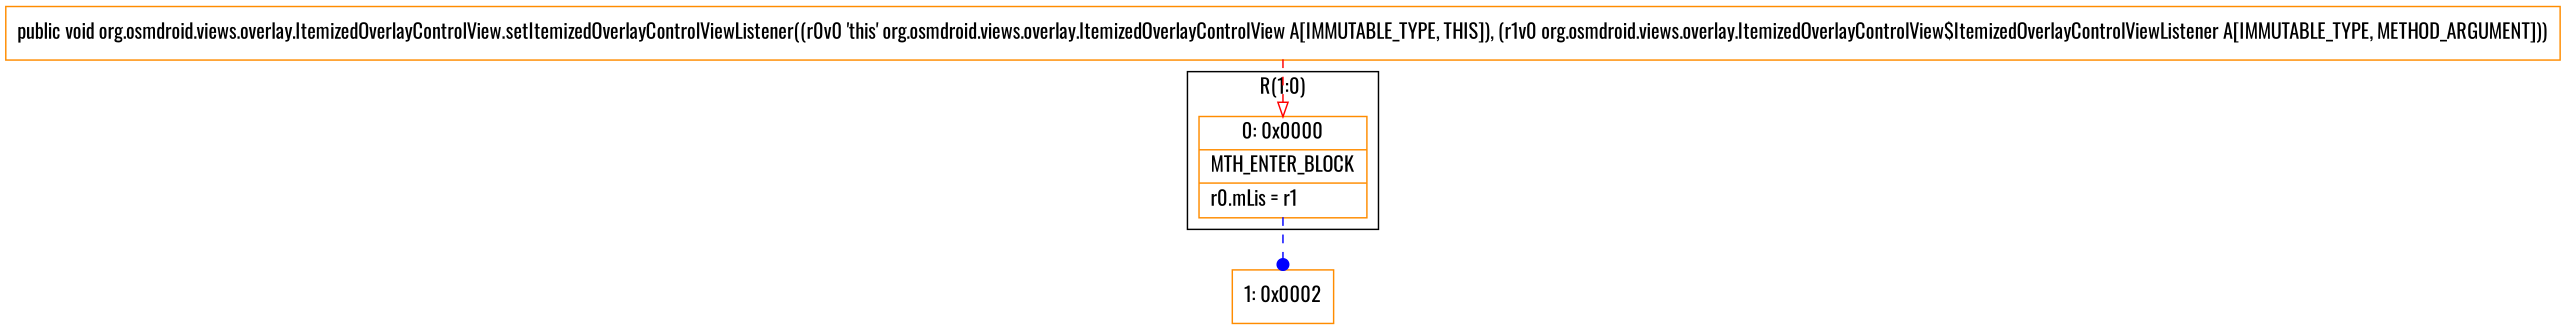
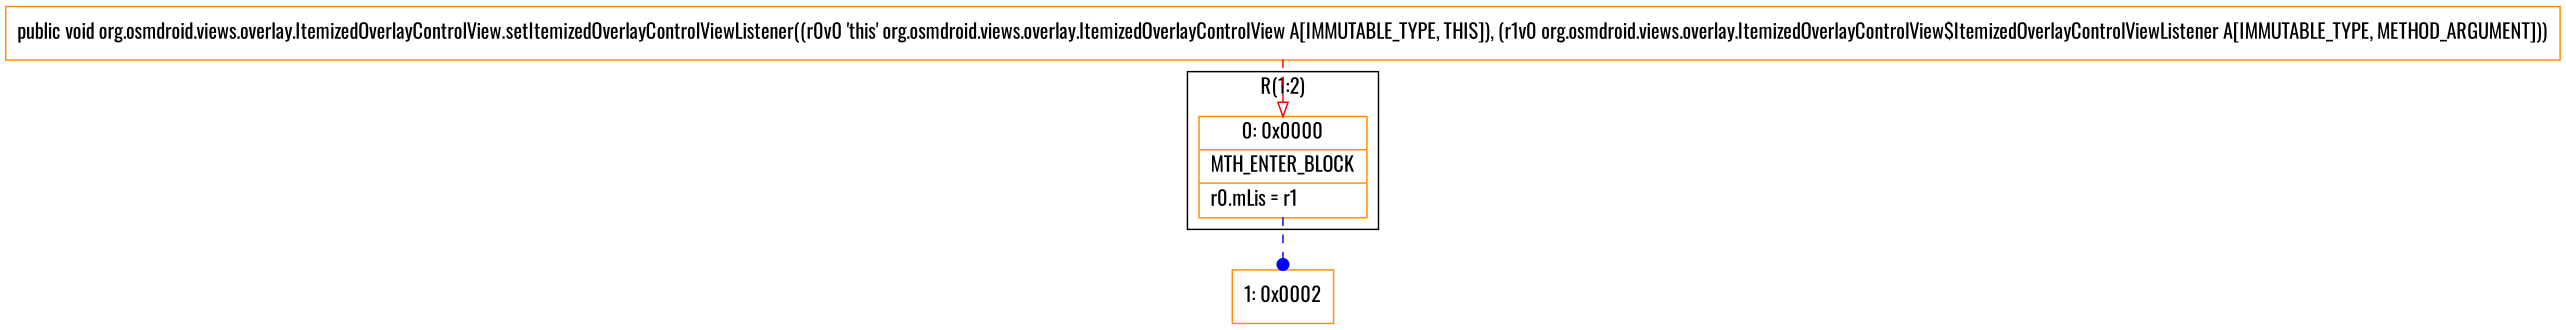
(1283, 88) -> (1283, 88)
